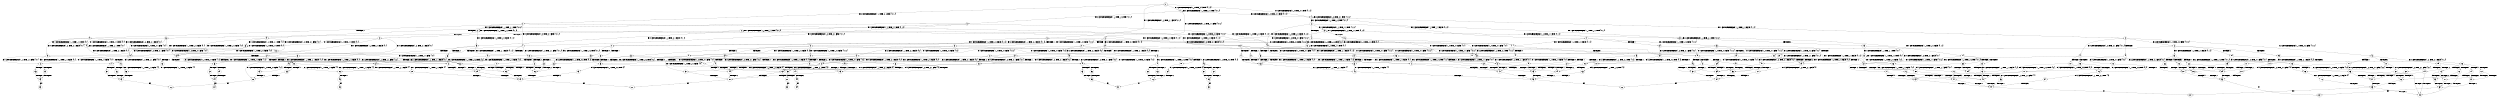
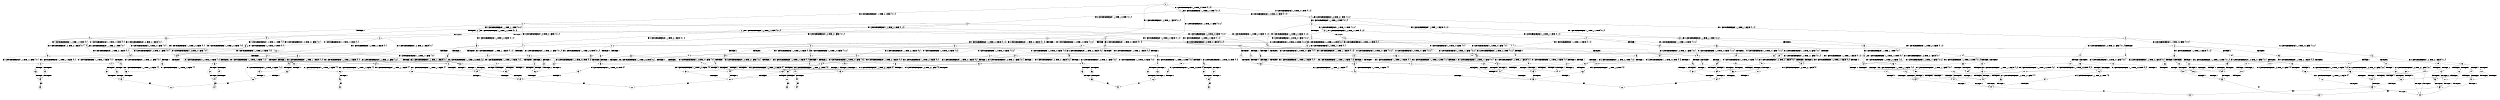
(667, 60) -> (678, 67)
none -> (1916, 75)
(1546, 76) -> (1501, 77)
